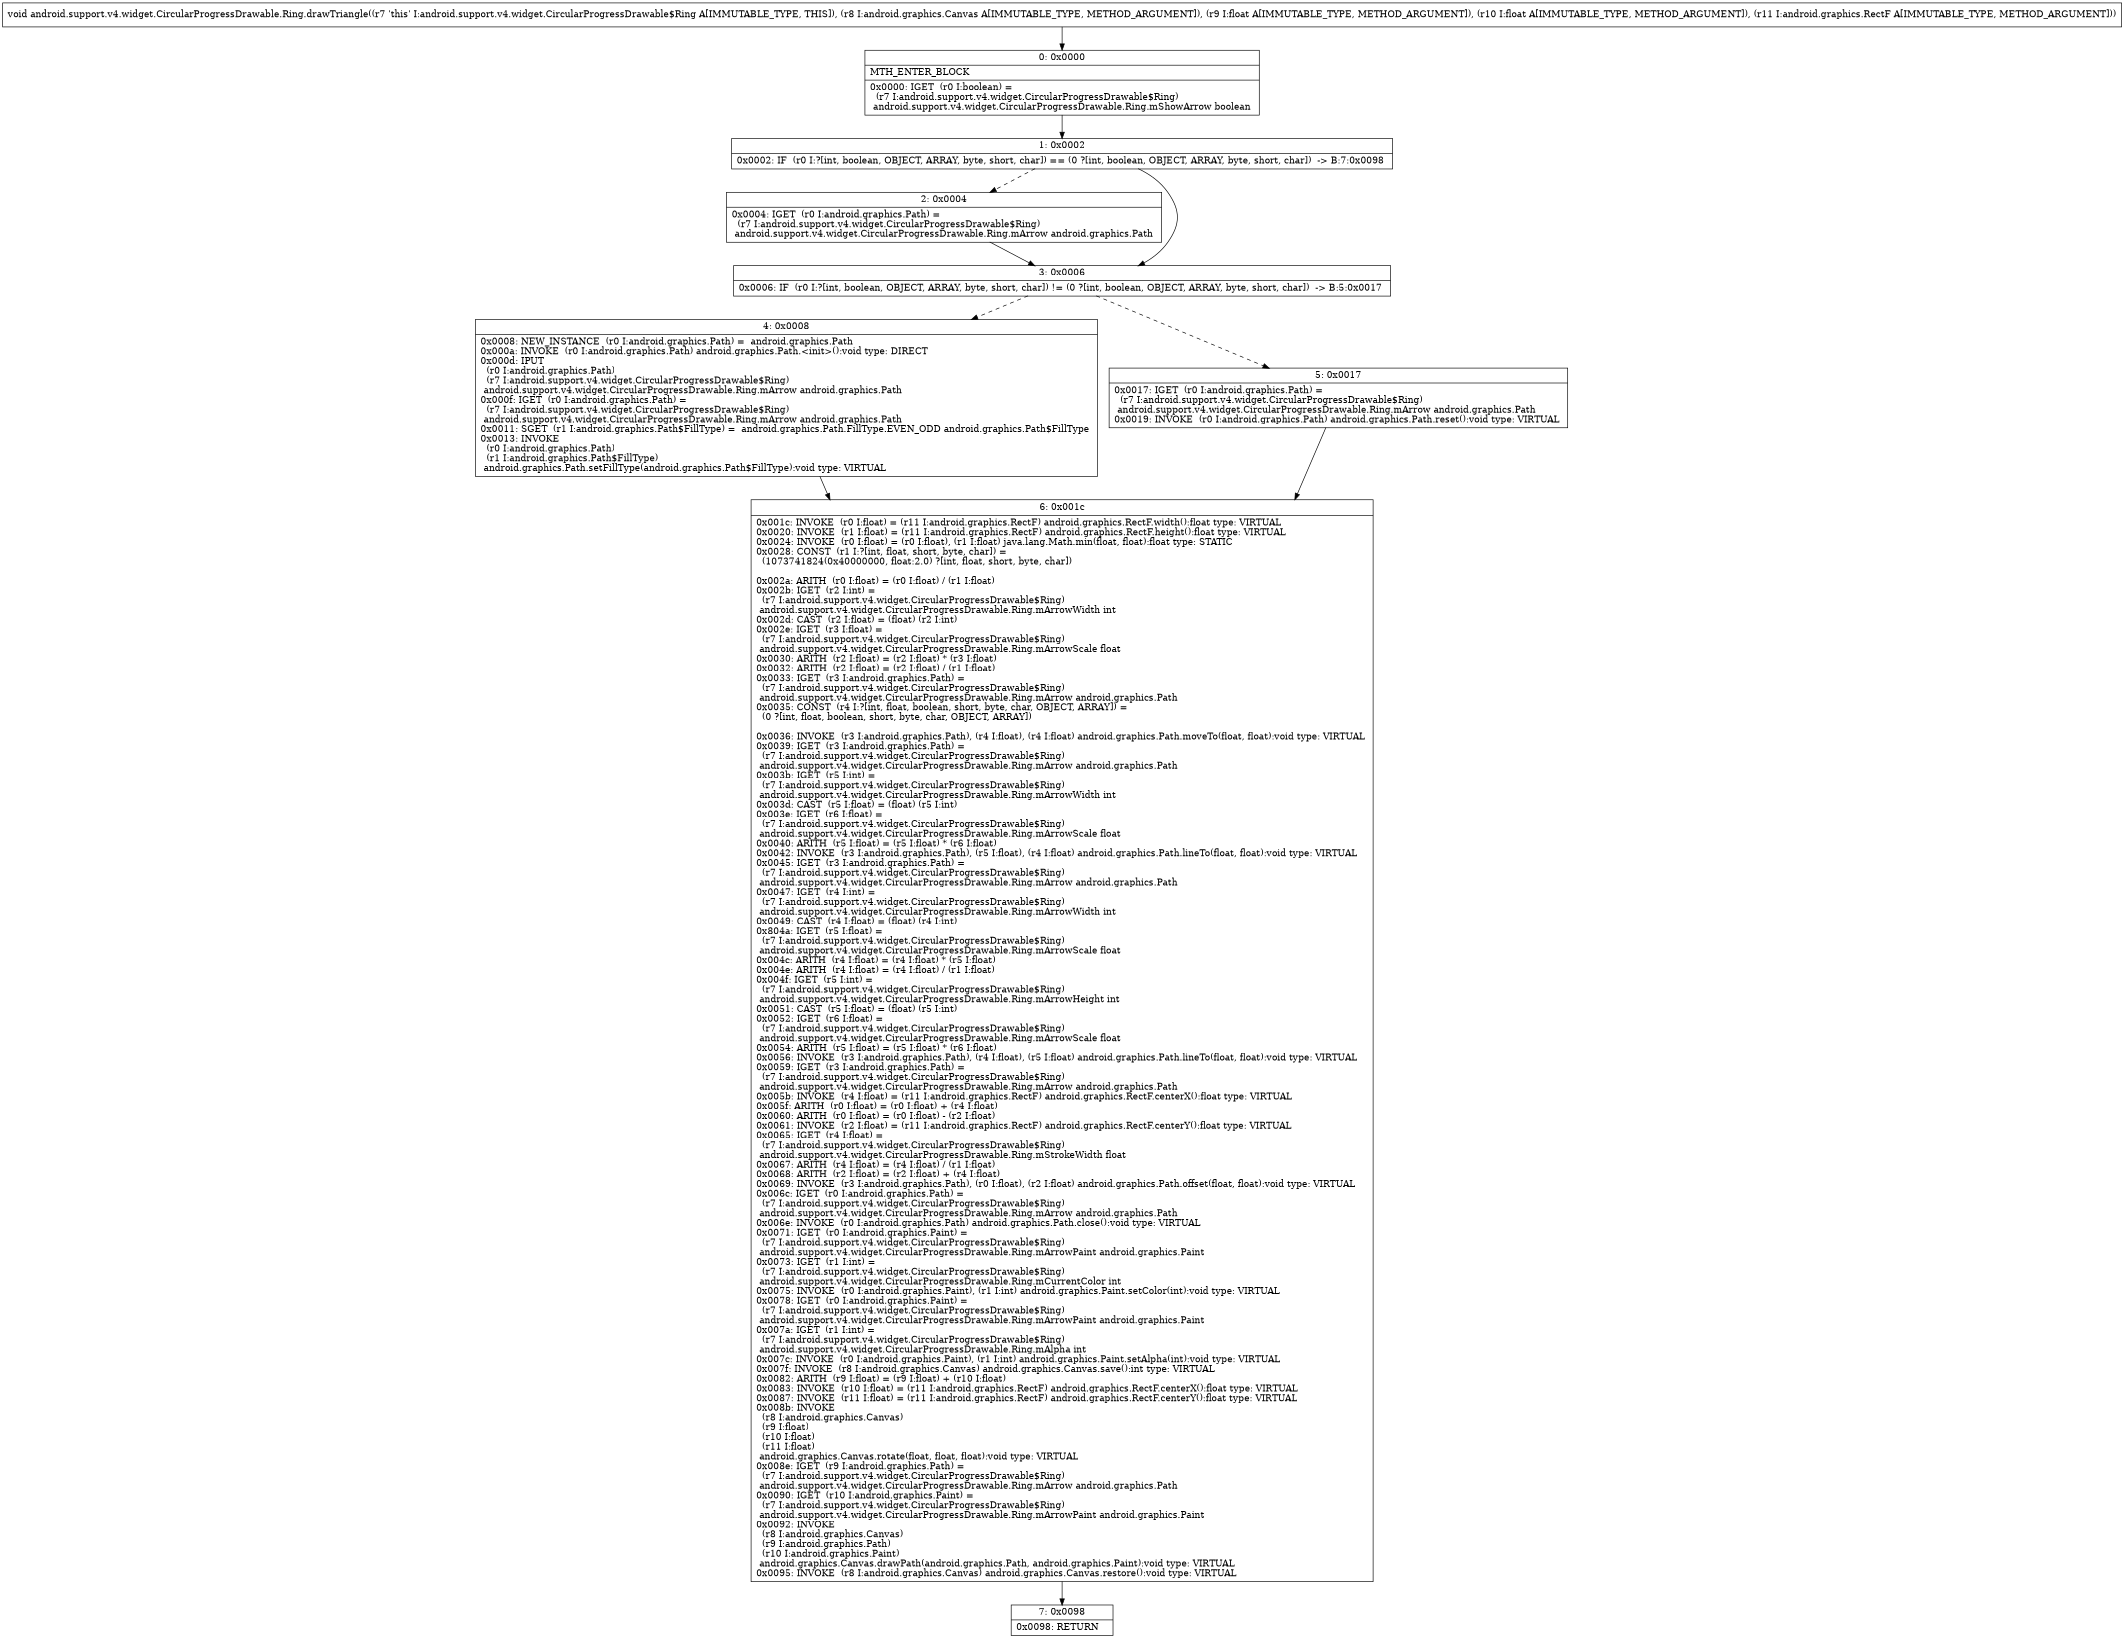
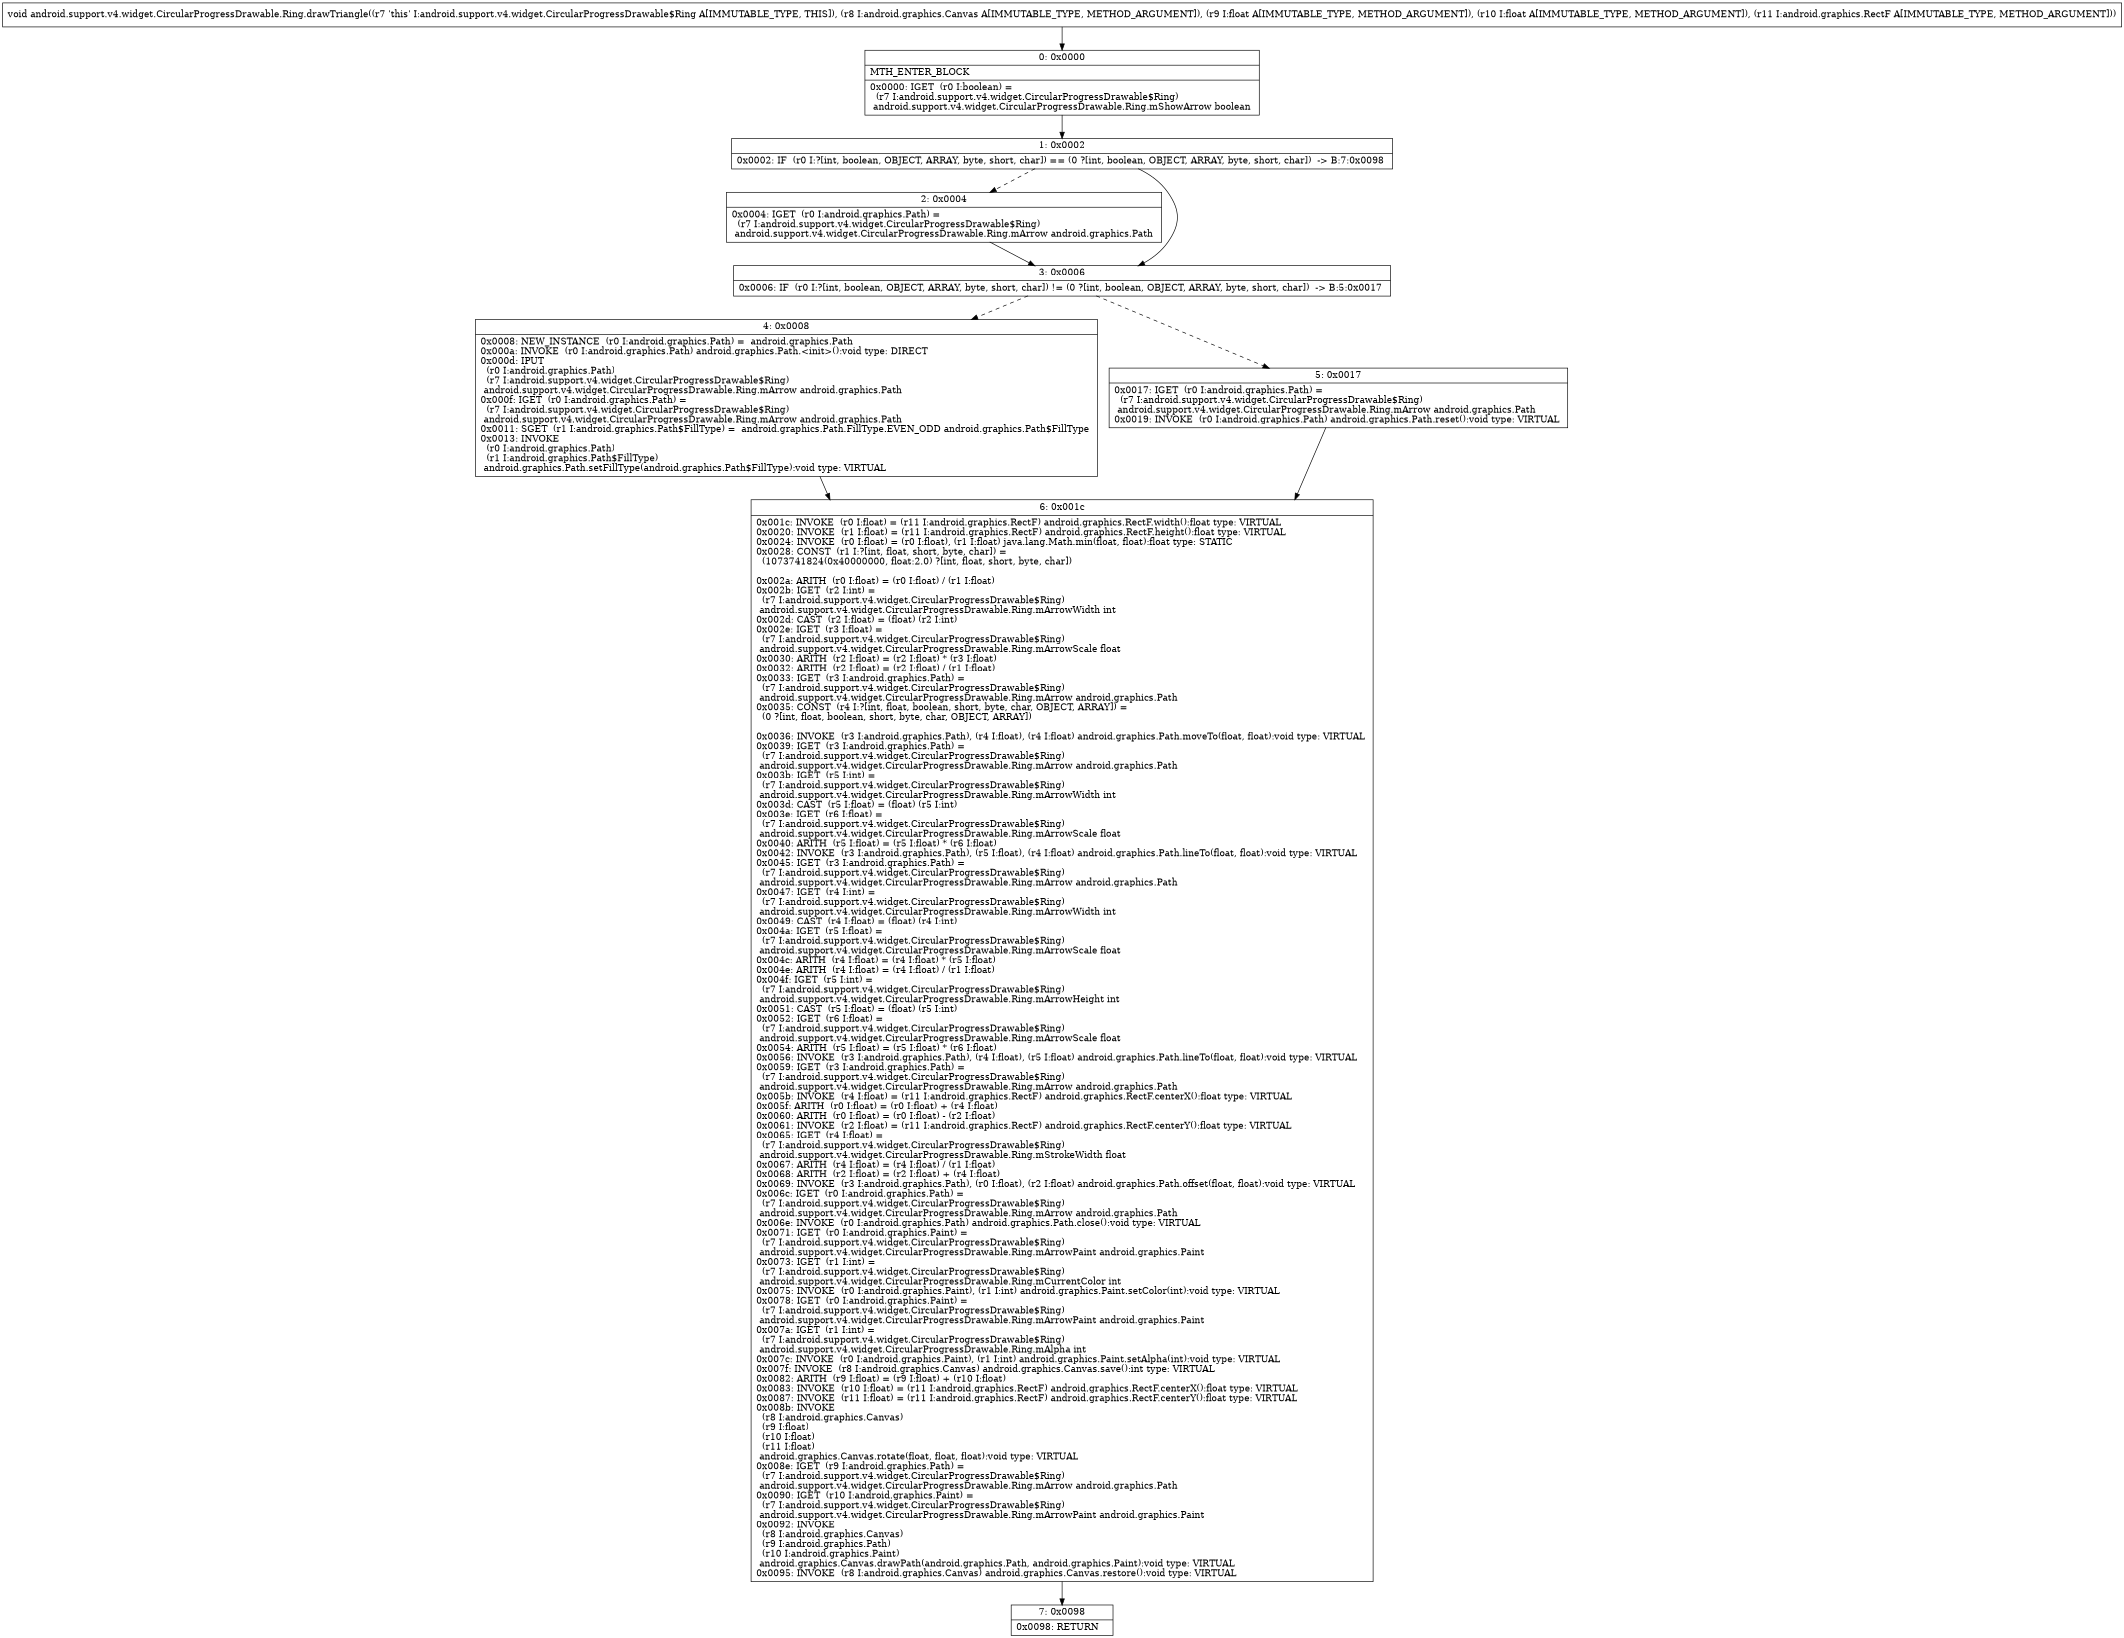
(821, 931) -> (821, 931)
